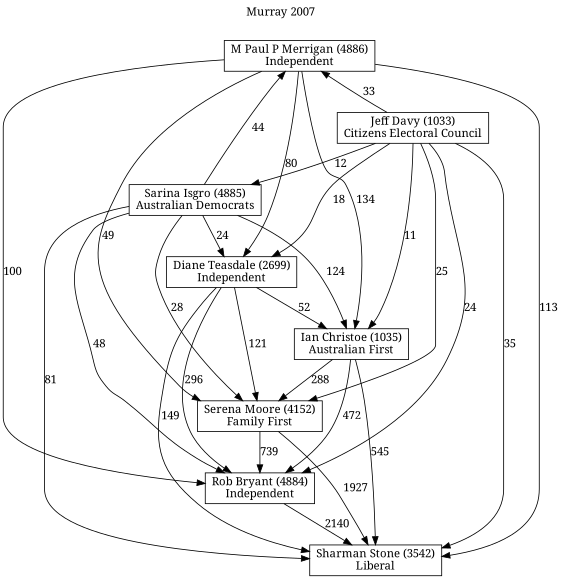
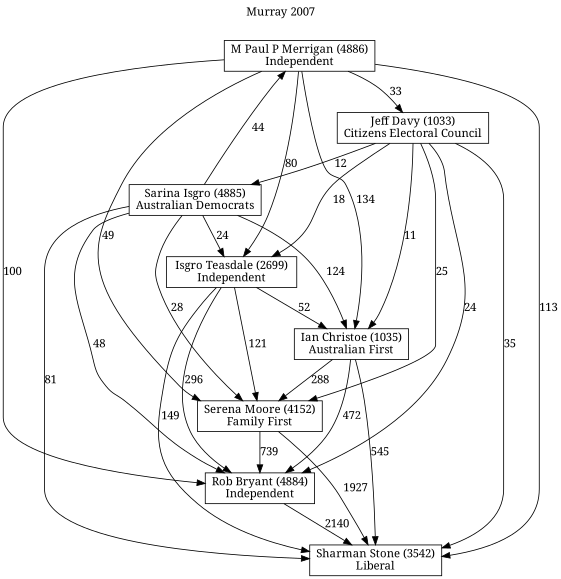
(357, 95) -> (375, 85)
(232, 272) -> (232, 272)
